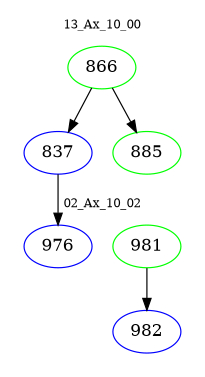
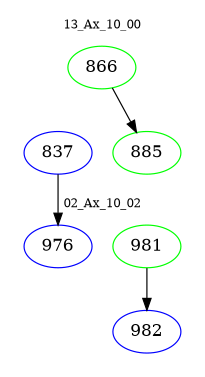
(83, 105) -> none
